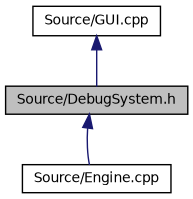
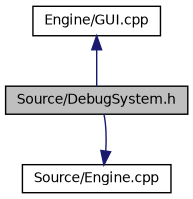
(97, 21) -> (97, 21)
(87, 147) -> (106, 133)
